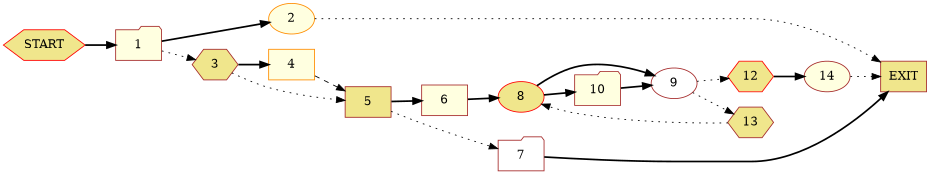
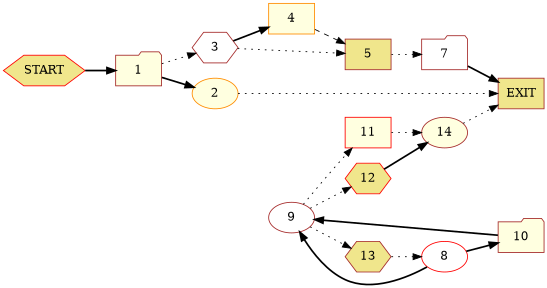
(215, 65) -> (215, 48)
(521, 97) -> (445, 257)
(445, 100) -> none
none -> (368, 133)
